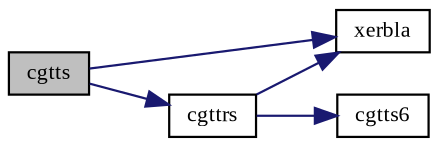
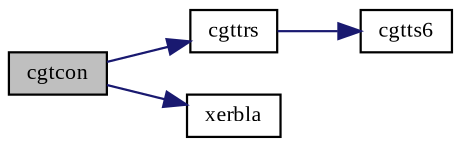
(49, 73) -> (58, 73)
(288, 79) -> none
